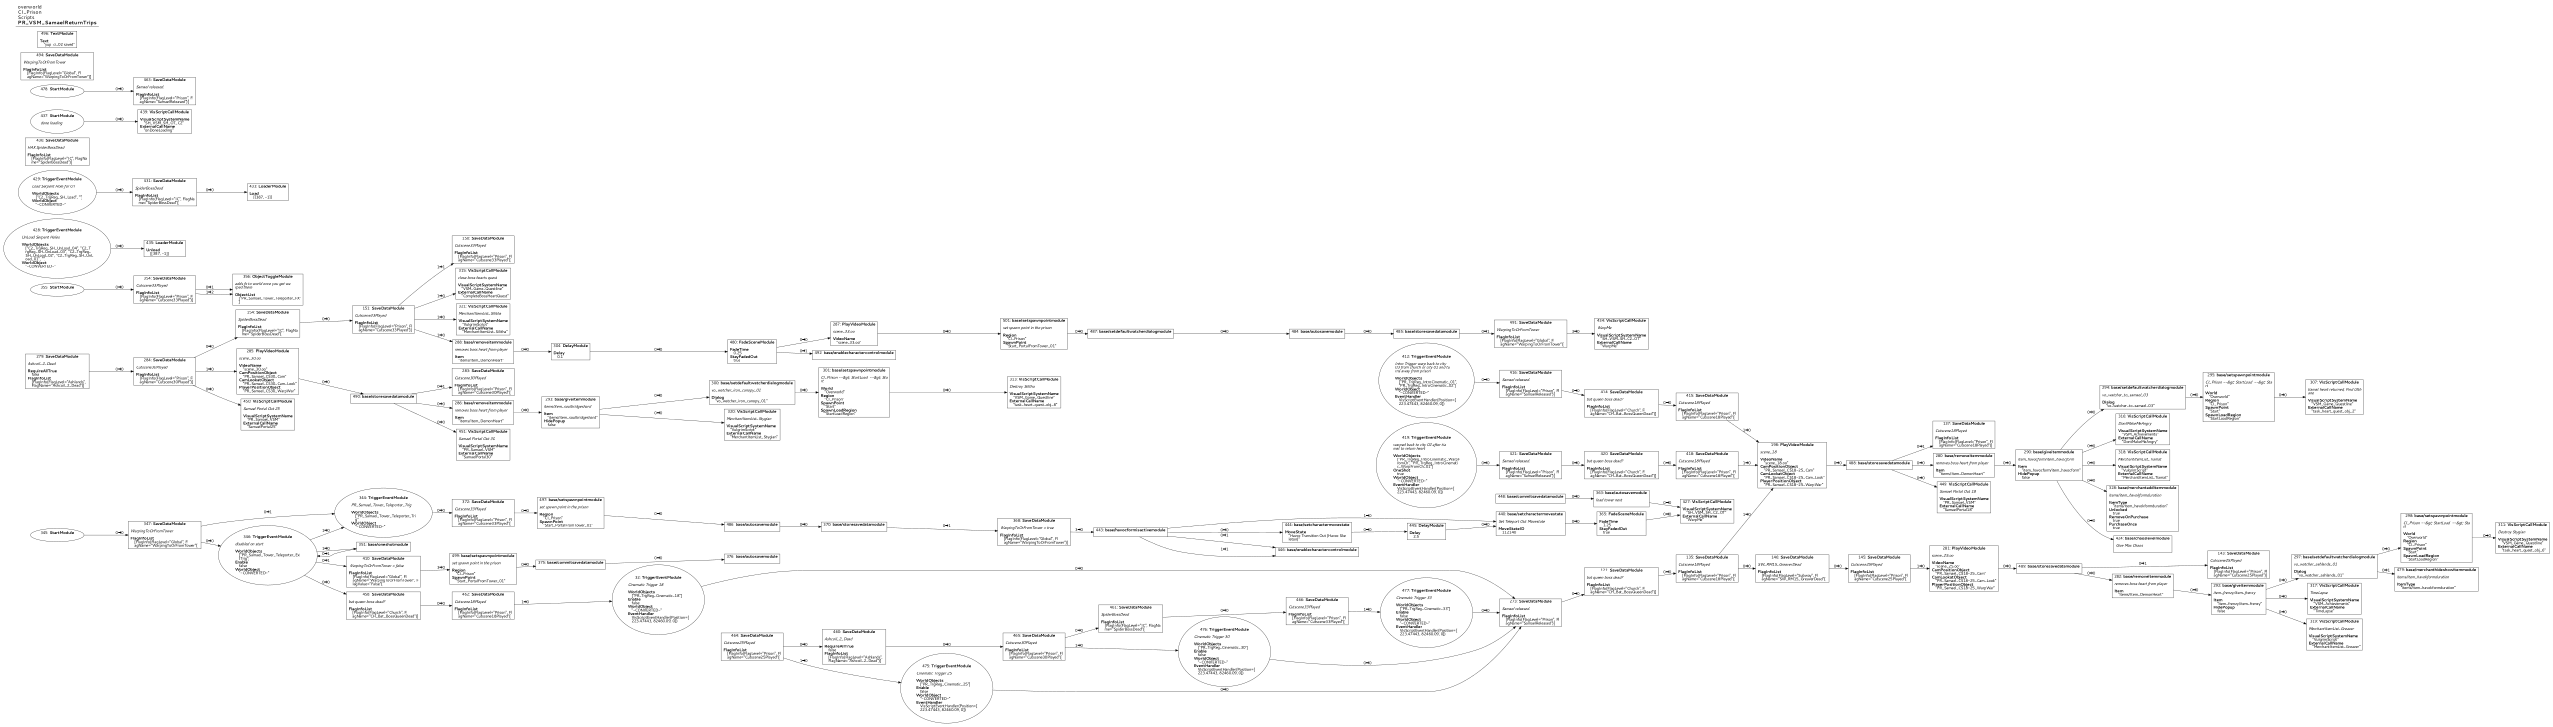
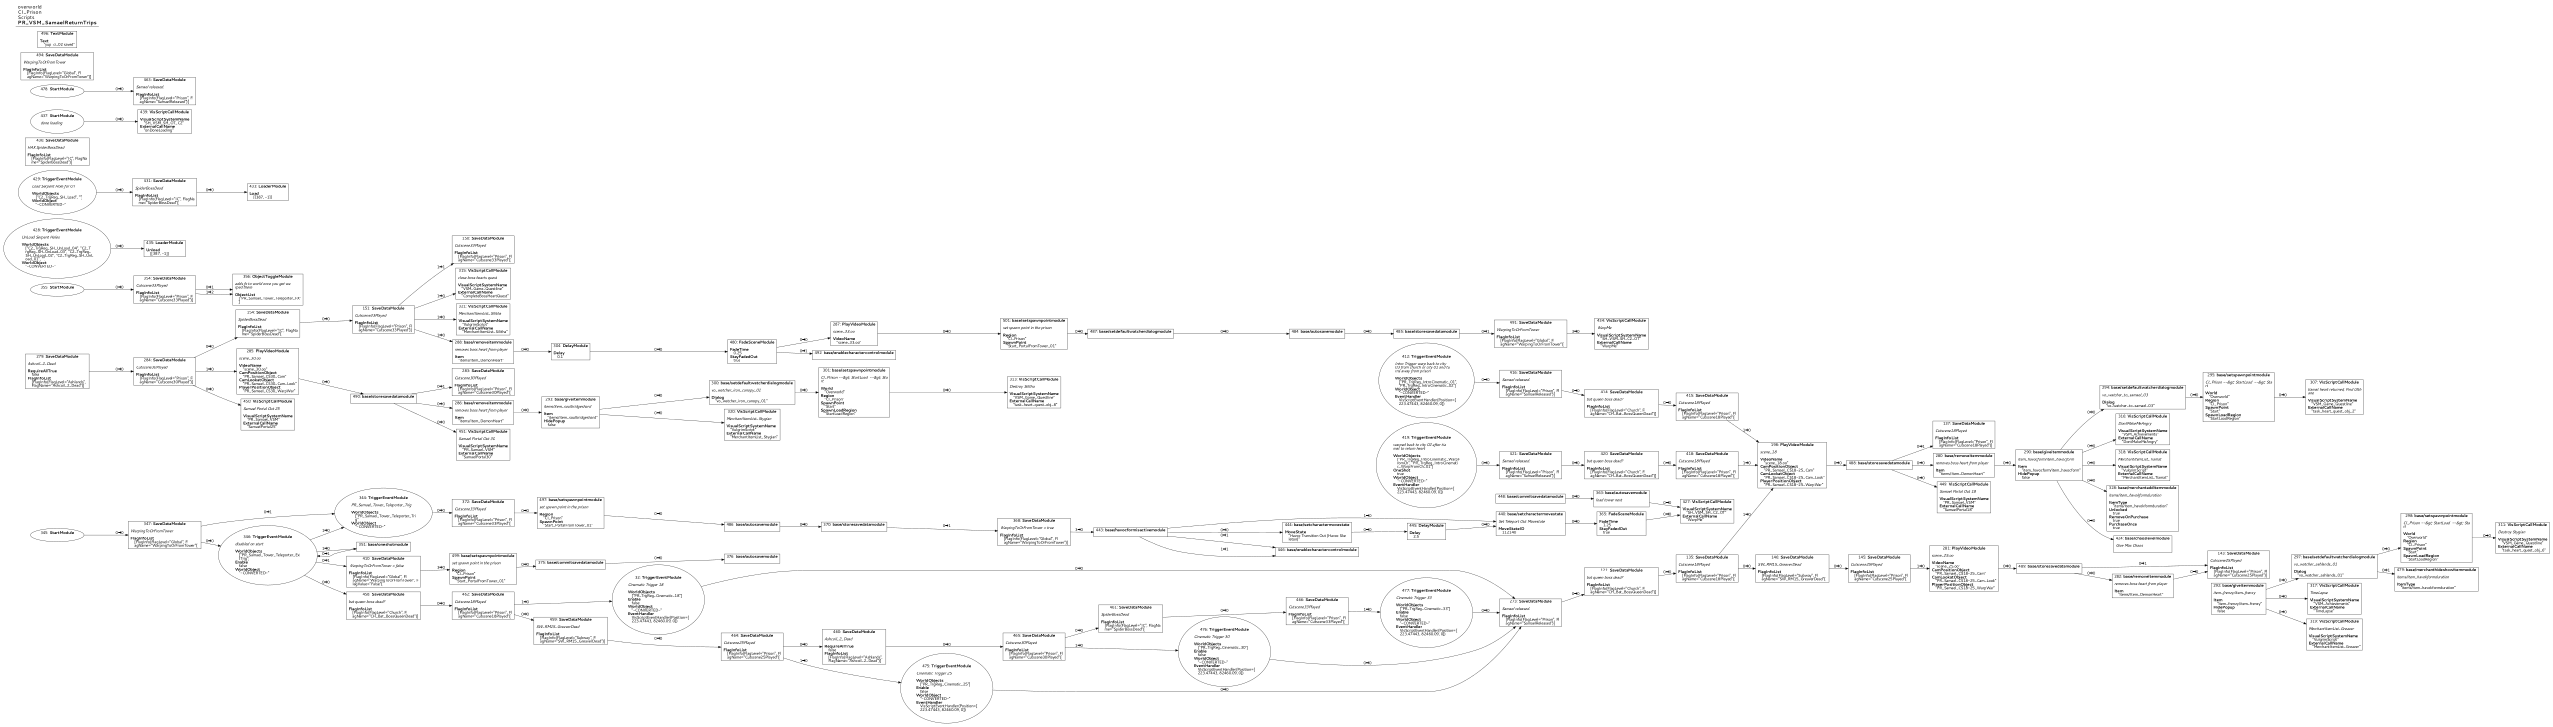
(2191, 592) -> (2189, 576)
none -> (571, 631)
